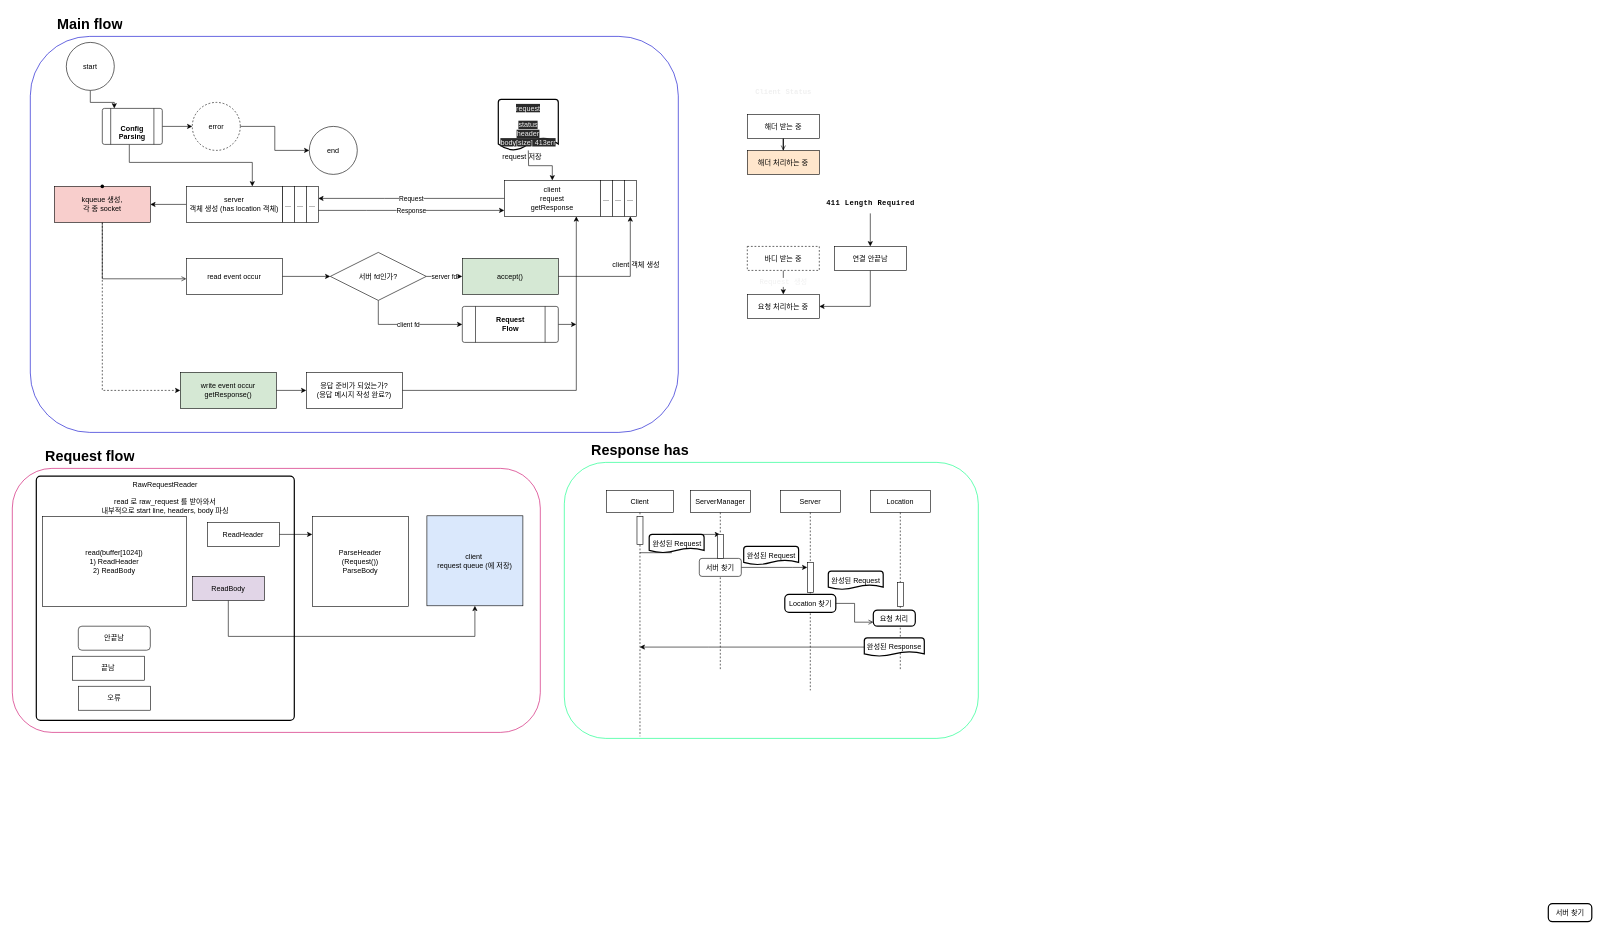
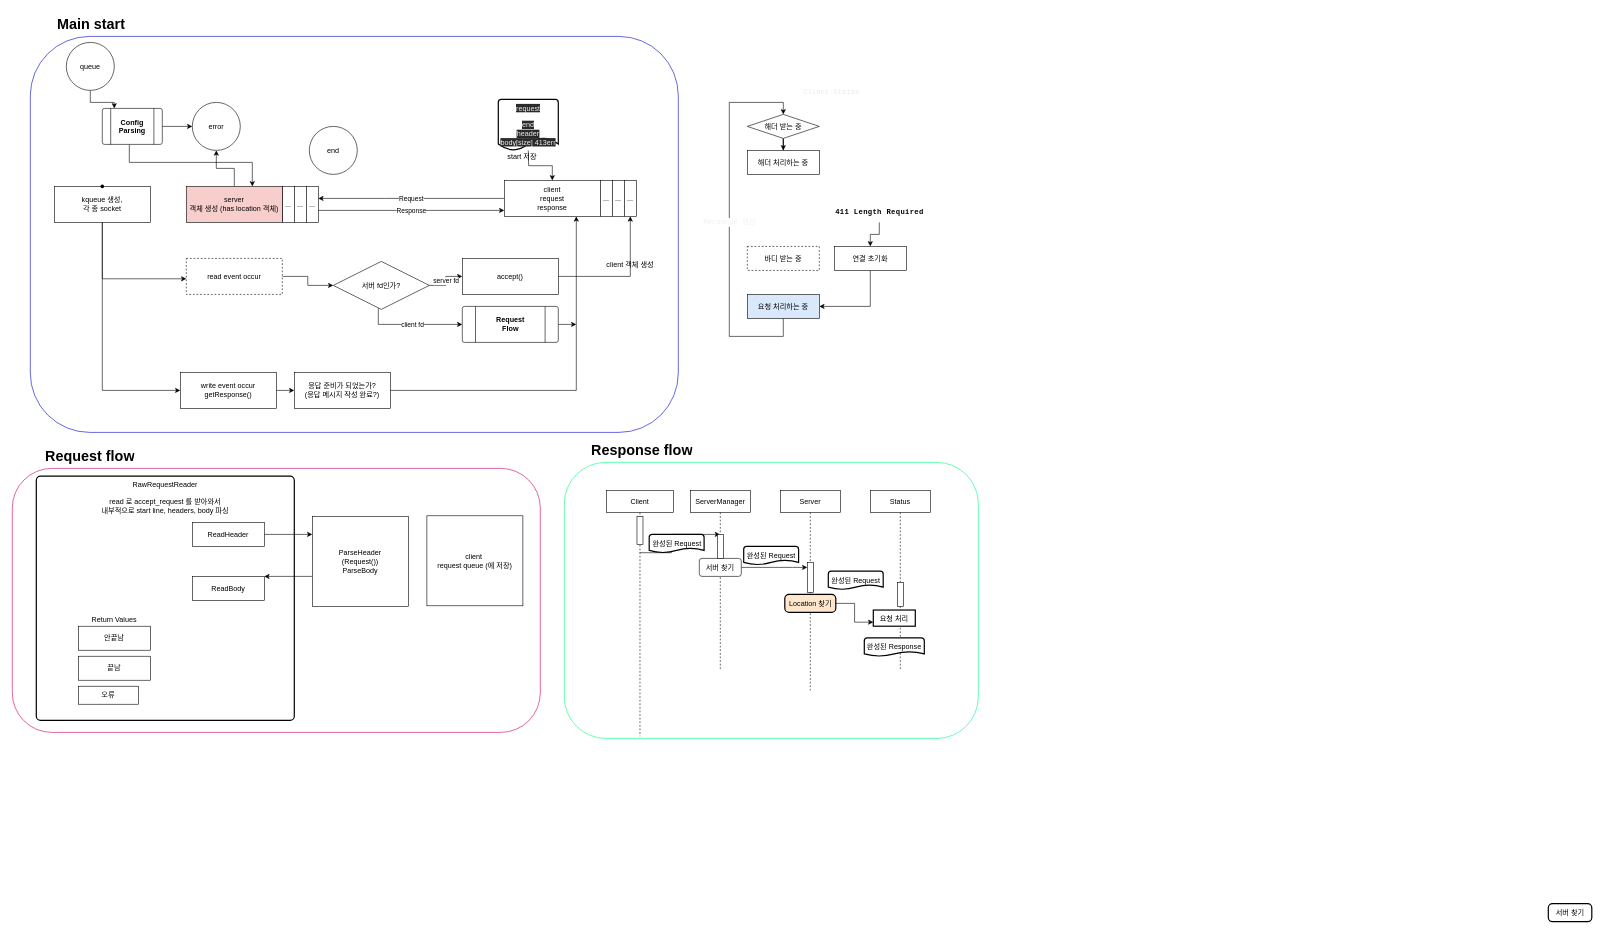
(73, 11) -> (76, 11)
(90, 66) -> (90, 66)
(783, 92) -> (831, 92)
none -> (759, 102)
(528, 125) -> (528, 125)
(216, 126) -> (216, 126)
(259, 126) -> none
(783, 126) -> (783, 126)
(132, 132) -> (132, 126)
(783, 145) -> (783, 146)
(522, 156) -> (522, 156)
(783, 162) -> (783, 162)
(552, 198) -> (552, 198)
(102, 204) -> (102, 204)
(170, 204) -> (225, 168)
(234, 204) -> (234, 204)
(870, 204) -> (879, 213)
(870, 258) -> (870, 258)
(636, 264) -> (630, 264)
(234, 276) -> (234, 276)
(378, 276) -> (381, 285)
(510, 276) -> (510, 276)
(182, 279) -> (180, 279)
(783, 288) -> none
(783, 306) -> (783, 306)
(102, 372) -> (102, 372)
(228, 390) -> (228, 390)
(354, 390) -> (342, 390)
(615, 437) -> (616, 437)
(165, 493) -> (165, 493)
(900, 501) -> (900, 501)
(243, 534) -> (228, 534)
(114, 561) -> none
(475, 561) -> (475, 561)
none -> (290, 576)
(228, 588) -> (228, 588)
(810, 603) -> (810, 603)
(894, 618) -> (894, 618)
none -> (114, 620)
(869, 622) -> (867, 622)
(351, 636) -> none
(114, 638) -> (114, 638)
(645, 647) -> none
(108, 668) -> (114, 668)
(114, 698) -> (108, 695)
